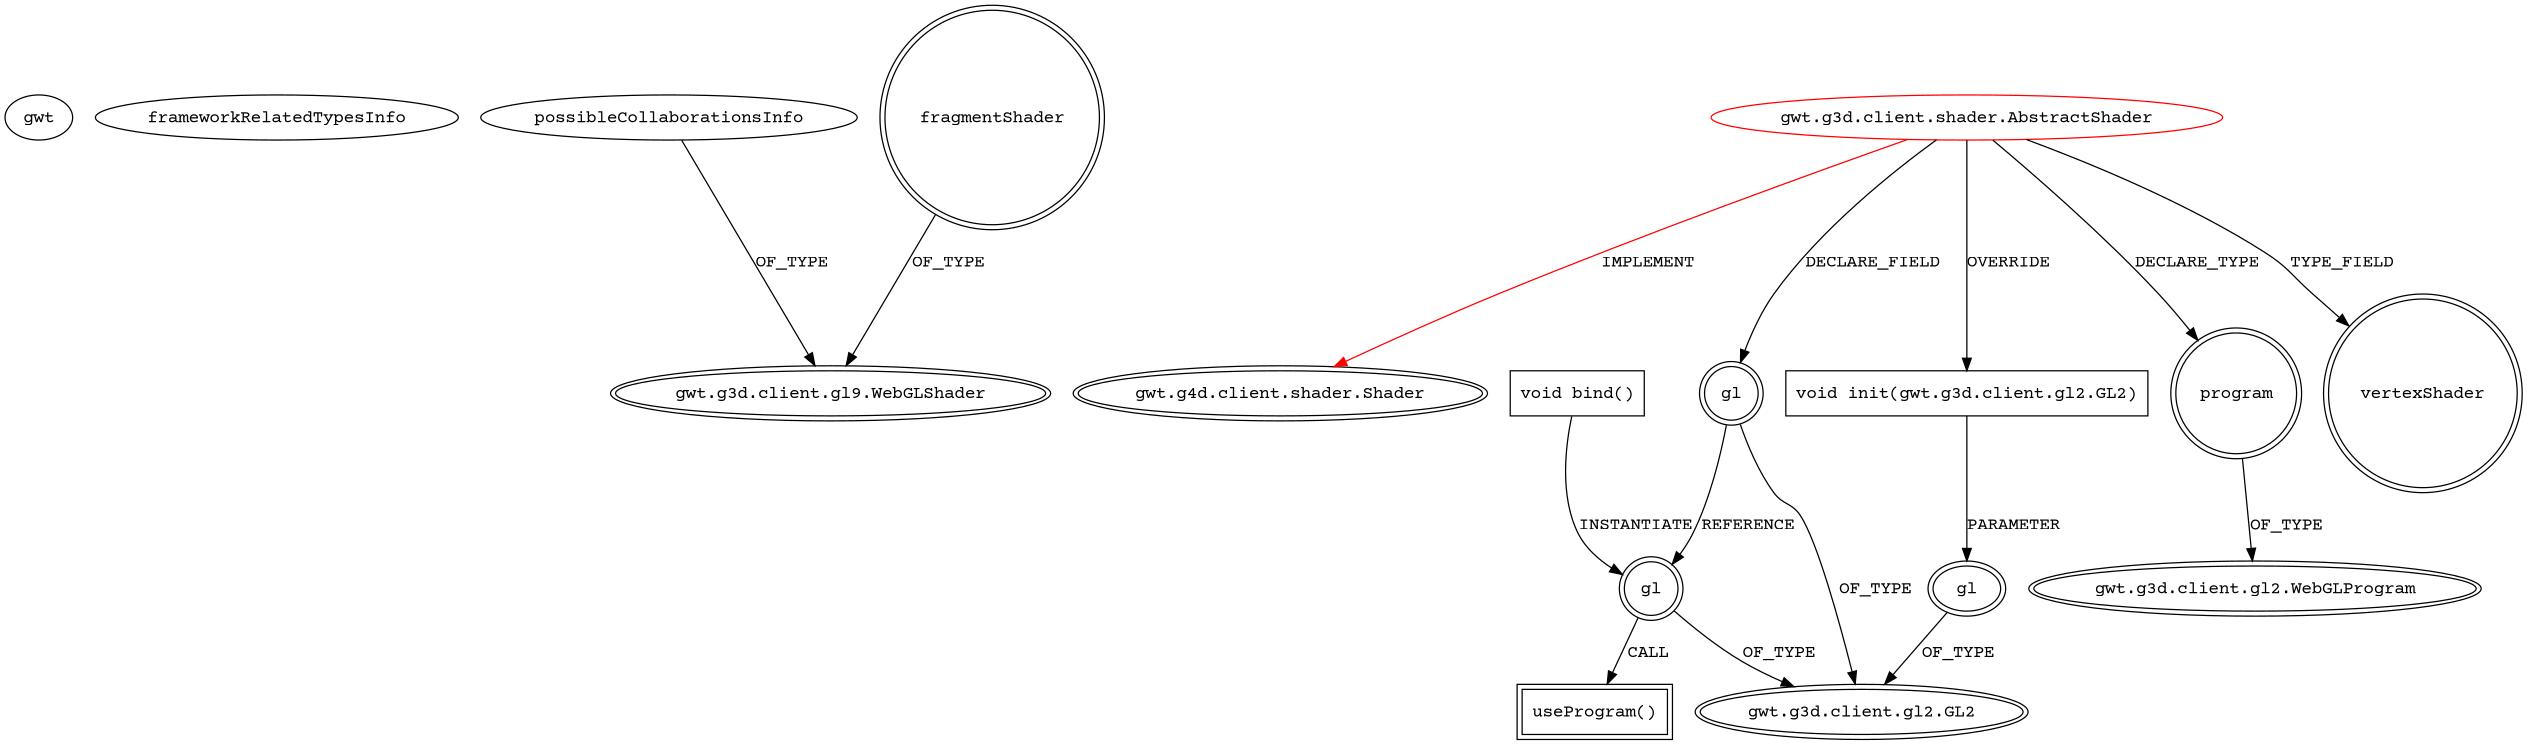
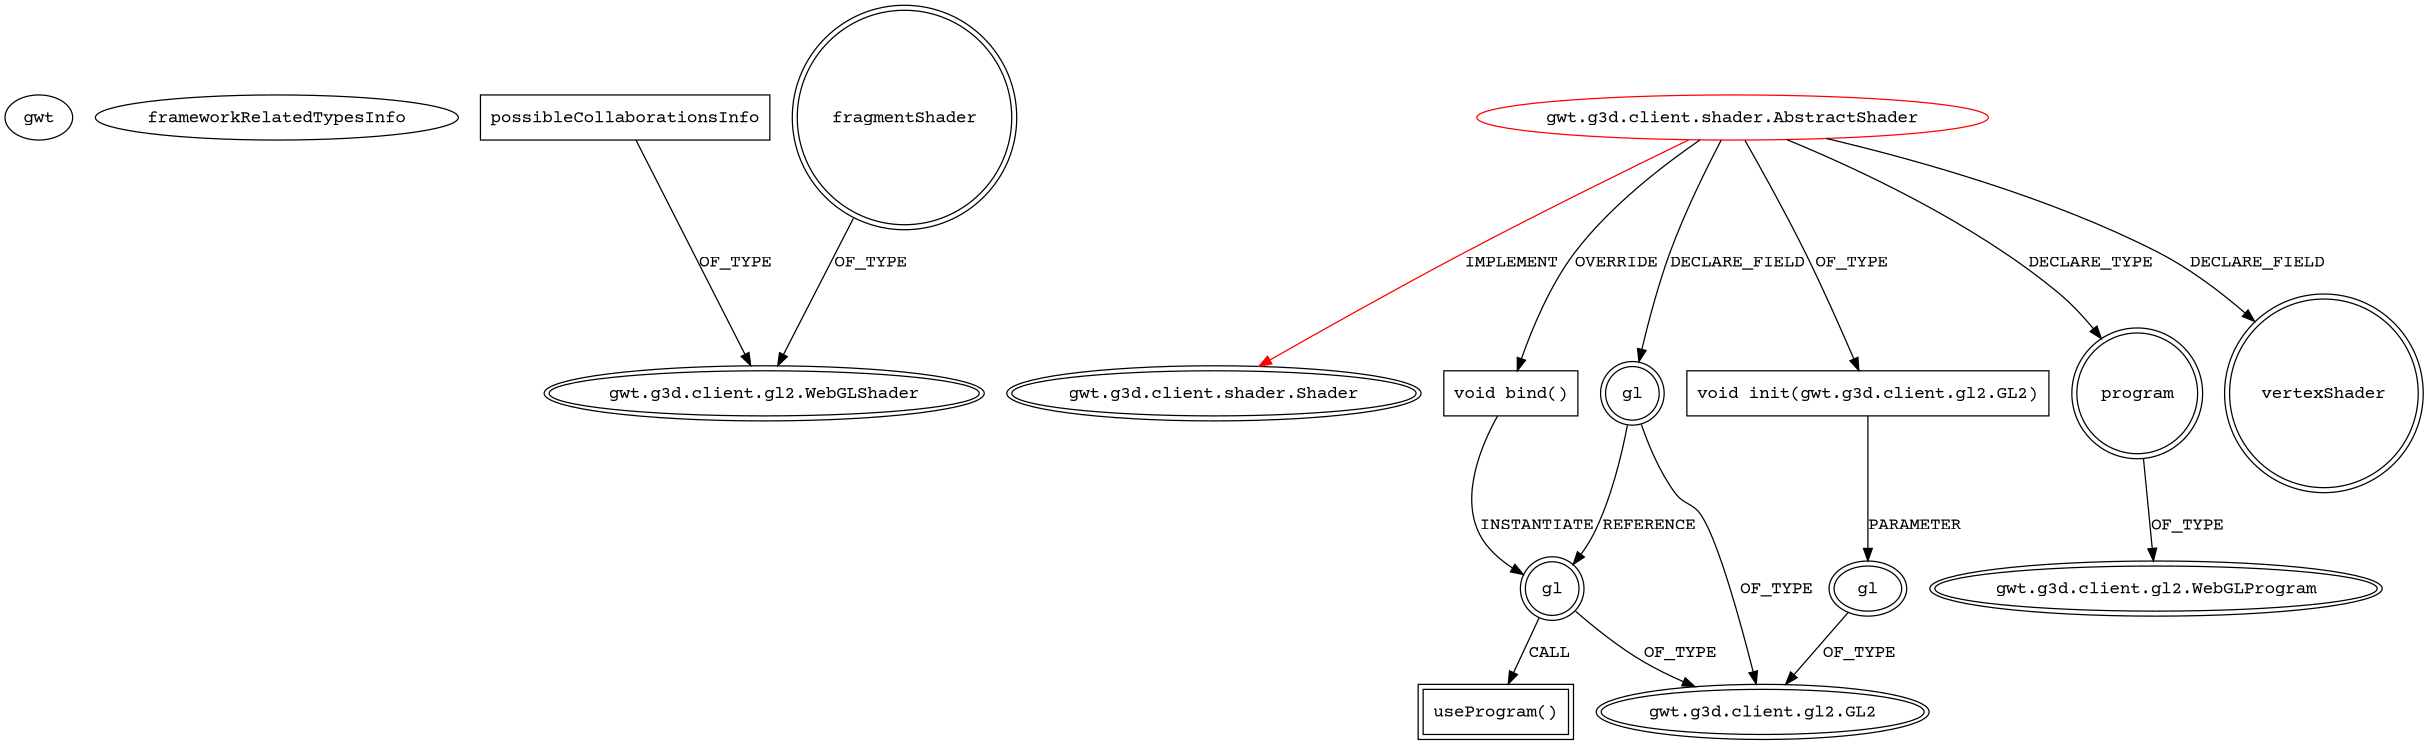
(669, 117) -> (625, 117)
none -> (1591, 233)
(2009, 262) -> (1852, 262)
(2342, 262) -> (2258, 262)
(831, 393) -> (764, 393)
(1280, 393) -> (1214, 393)
